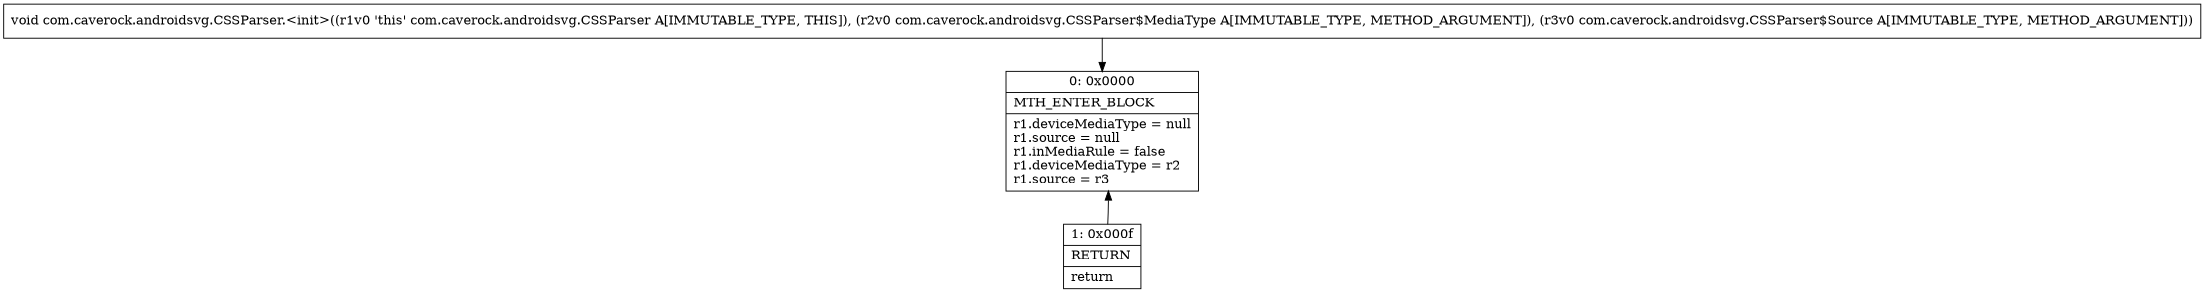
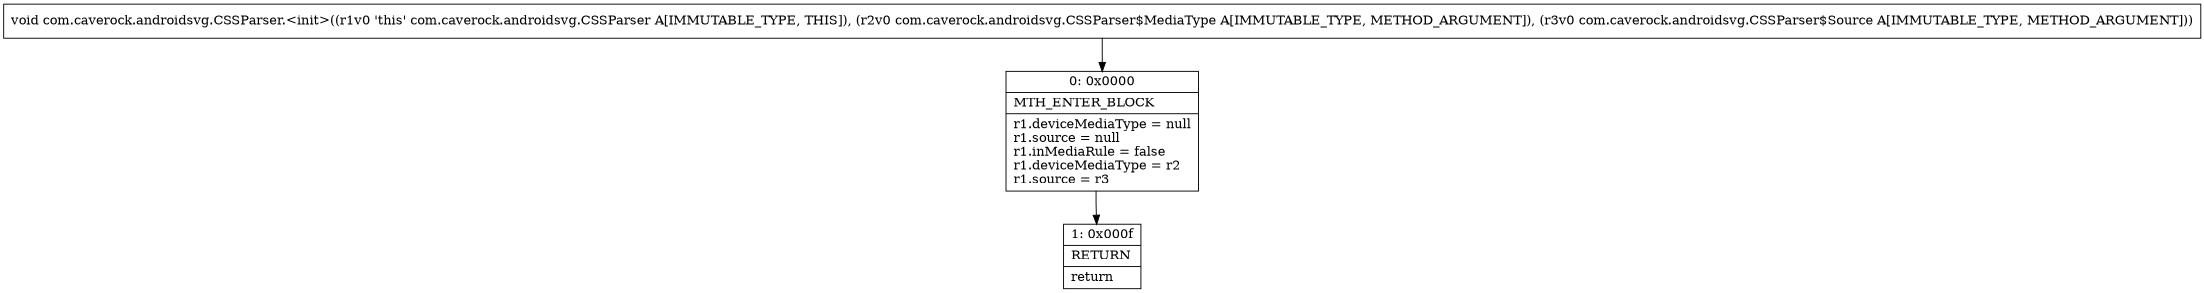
(1108, 212) -> (1096, 203)
